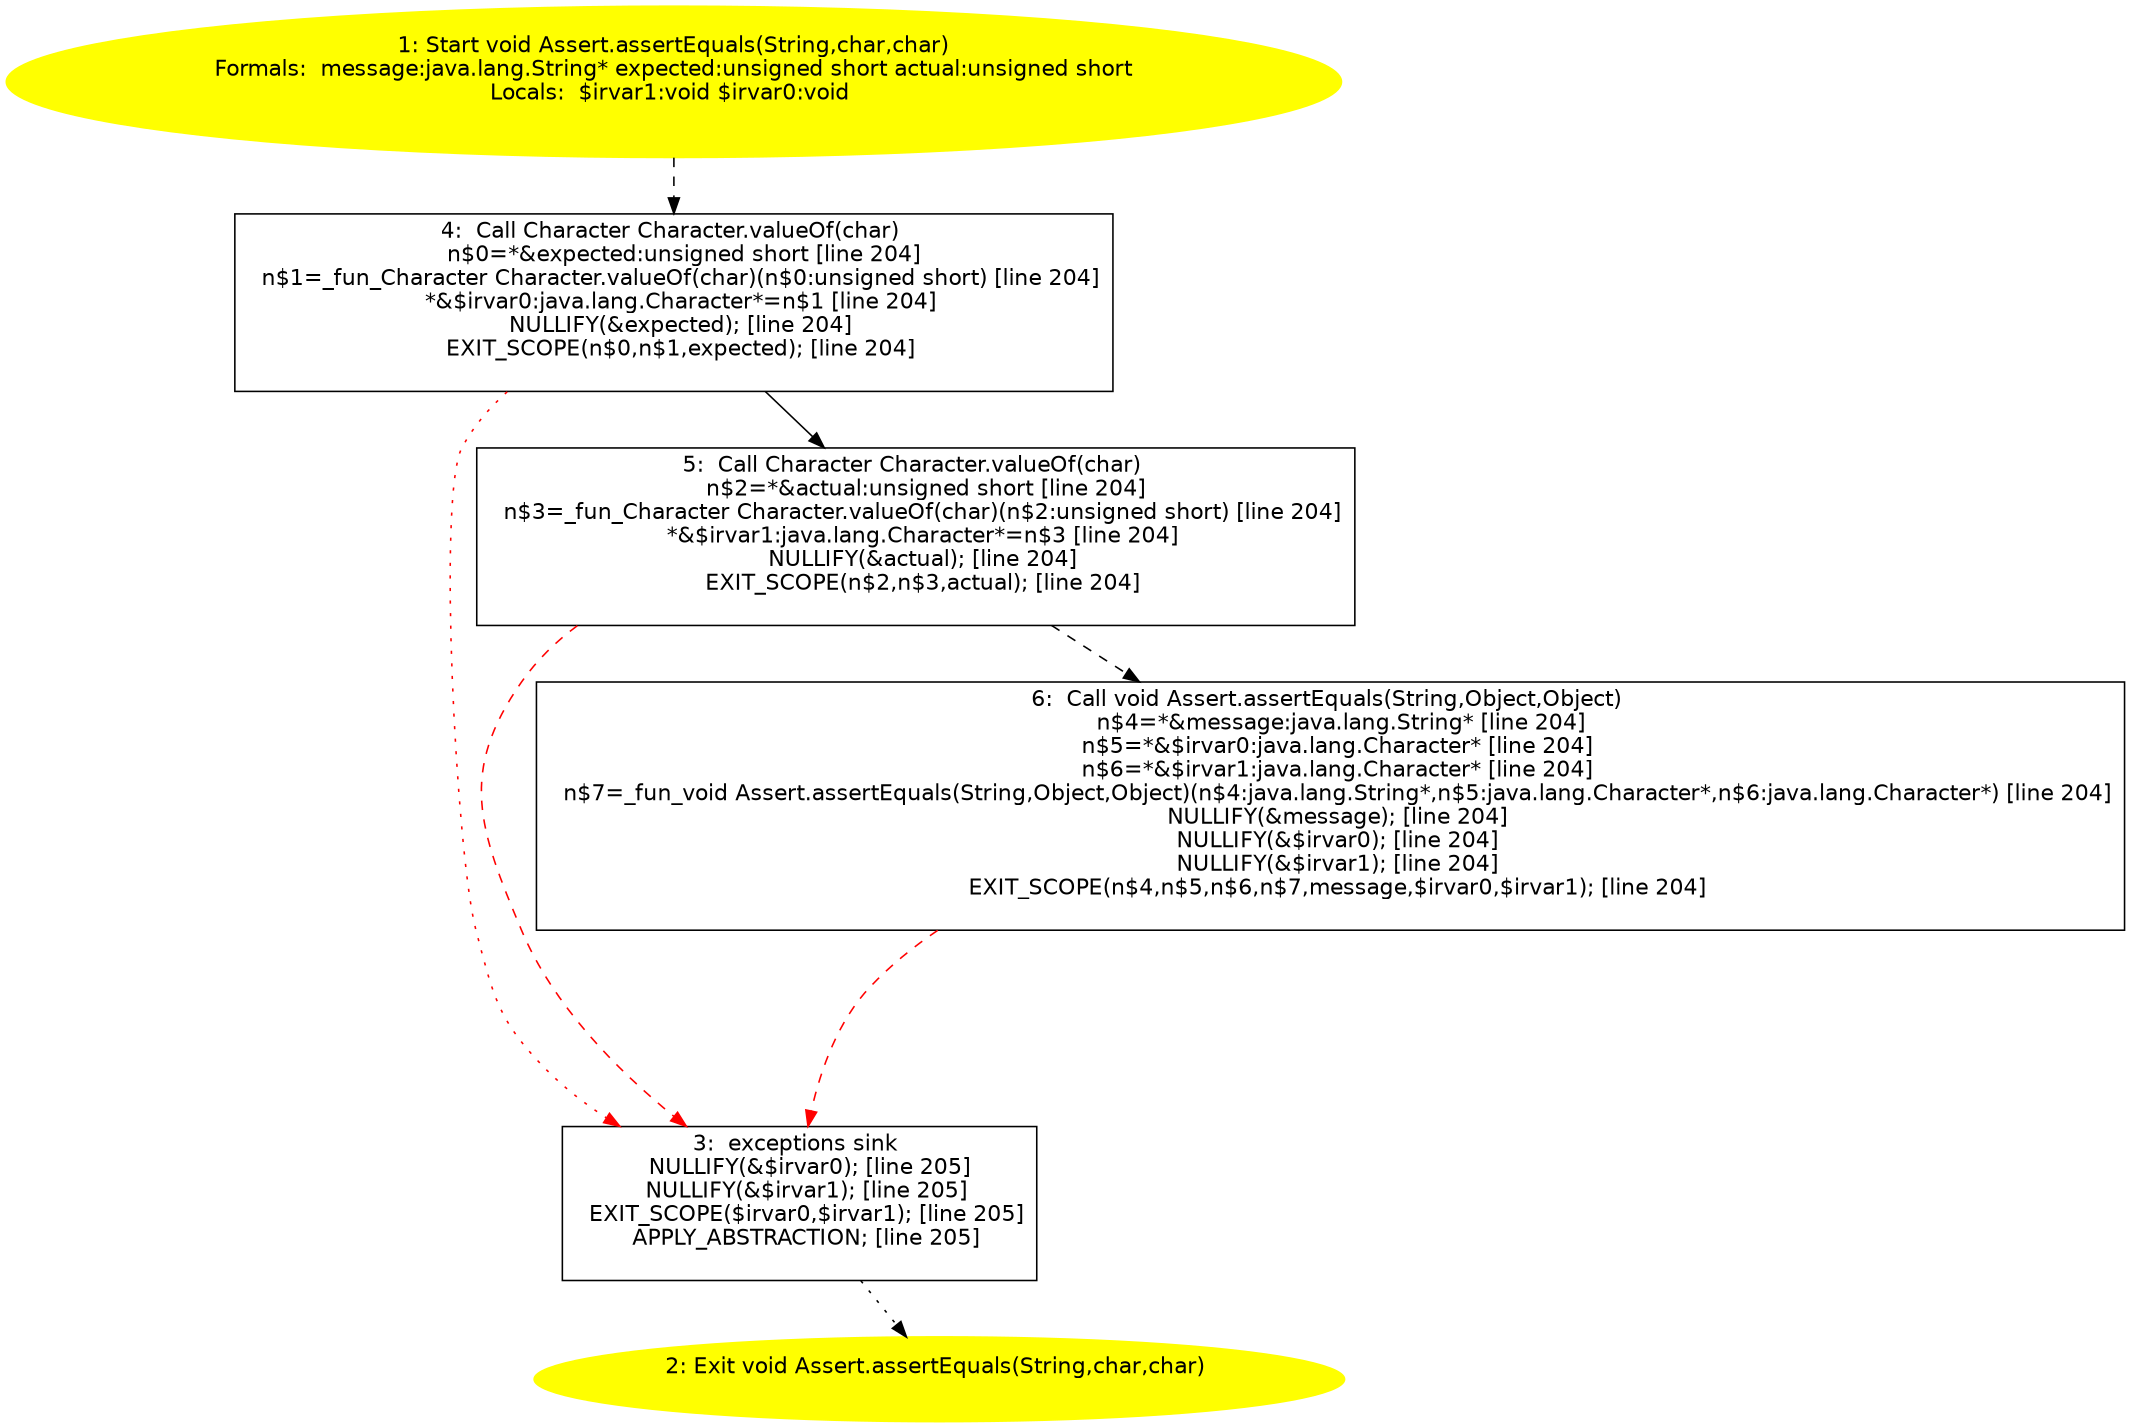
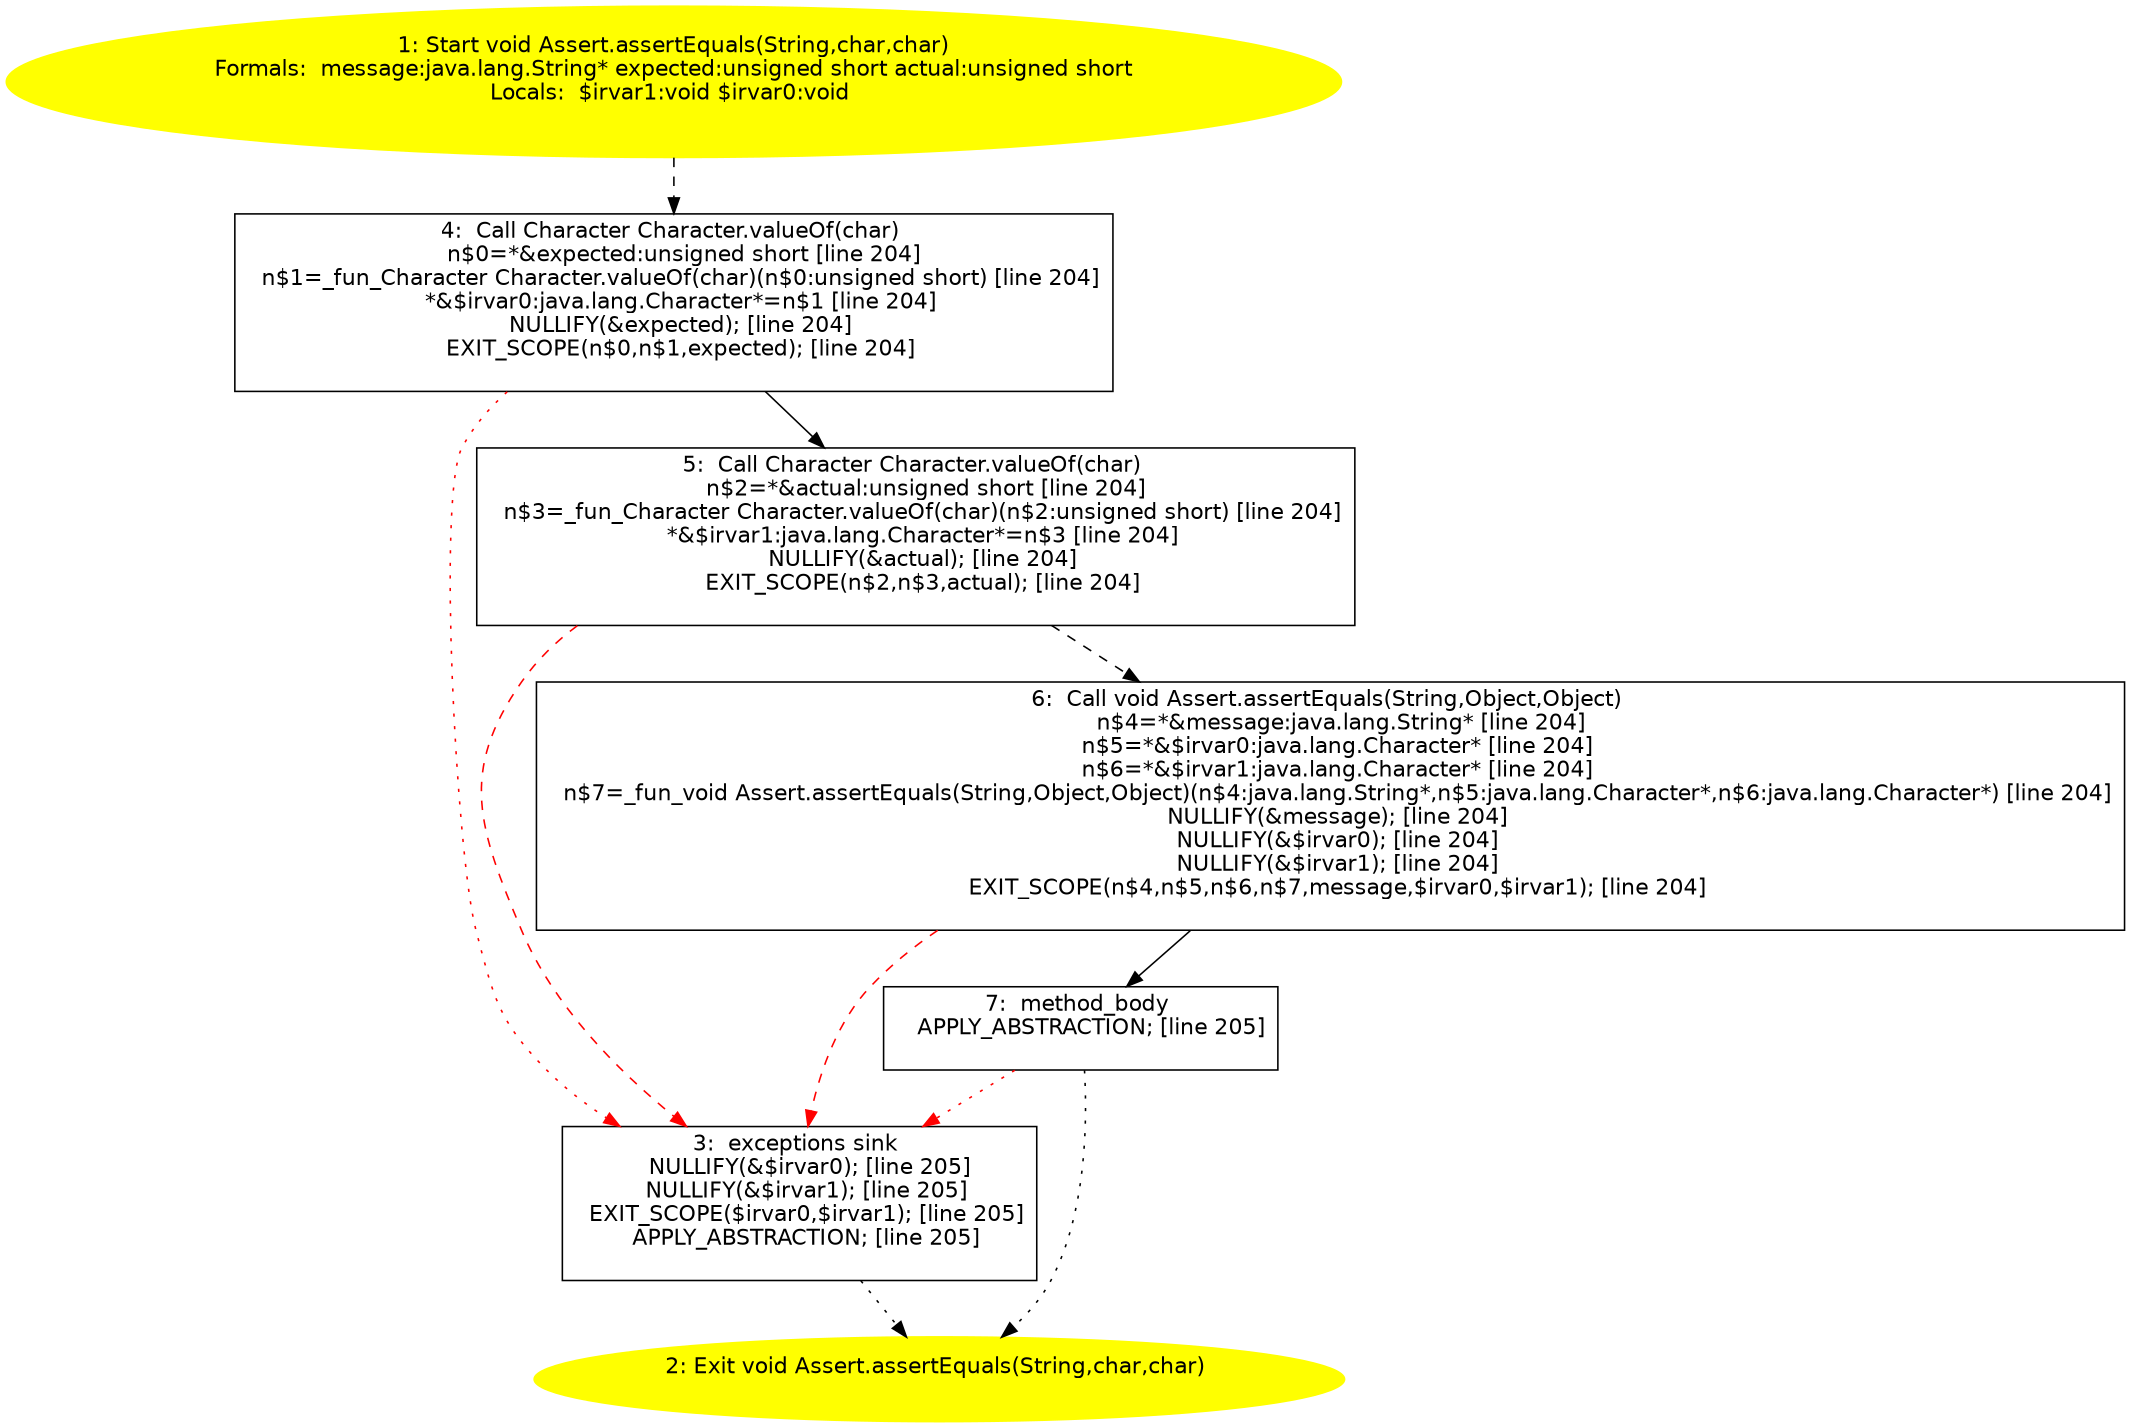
none -> (1081, 1028)
